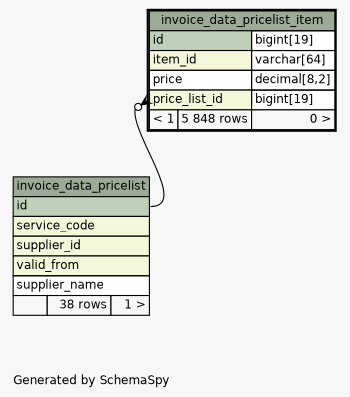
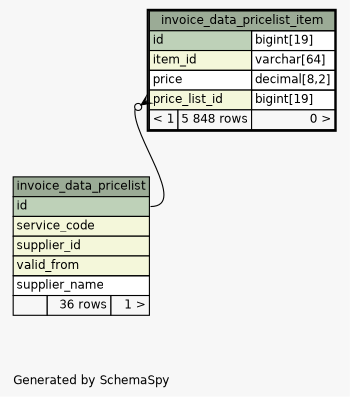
(83, 305) -> (83, 305)
